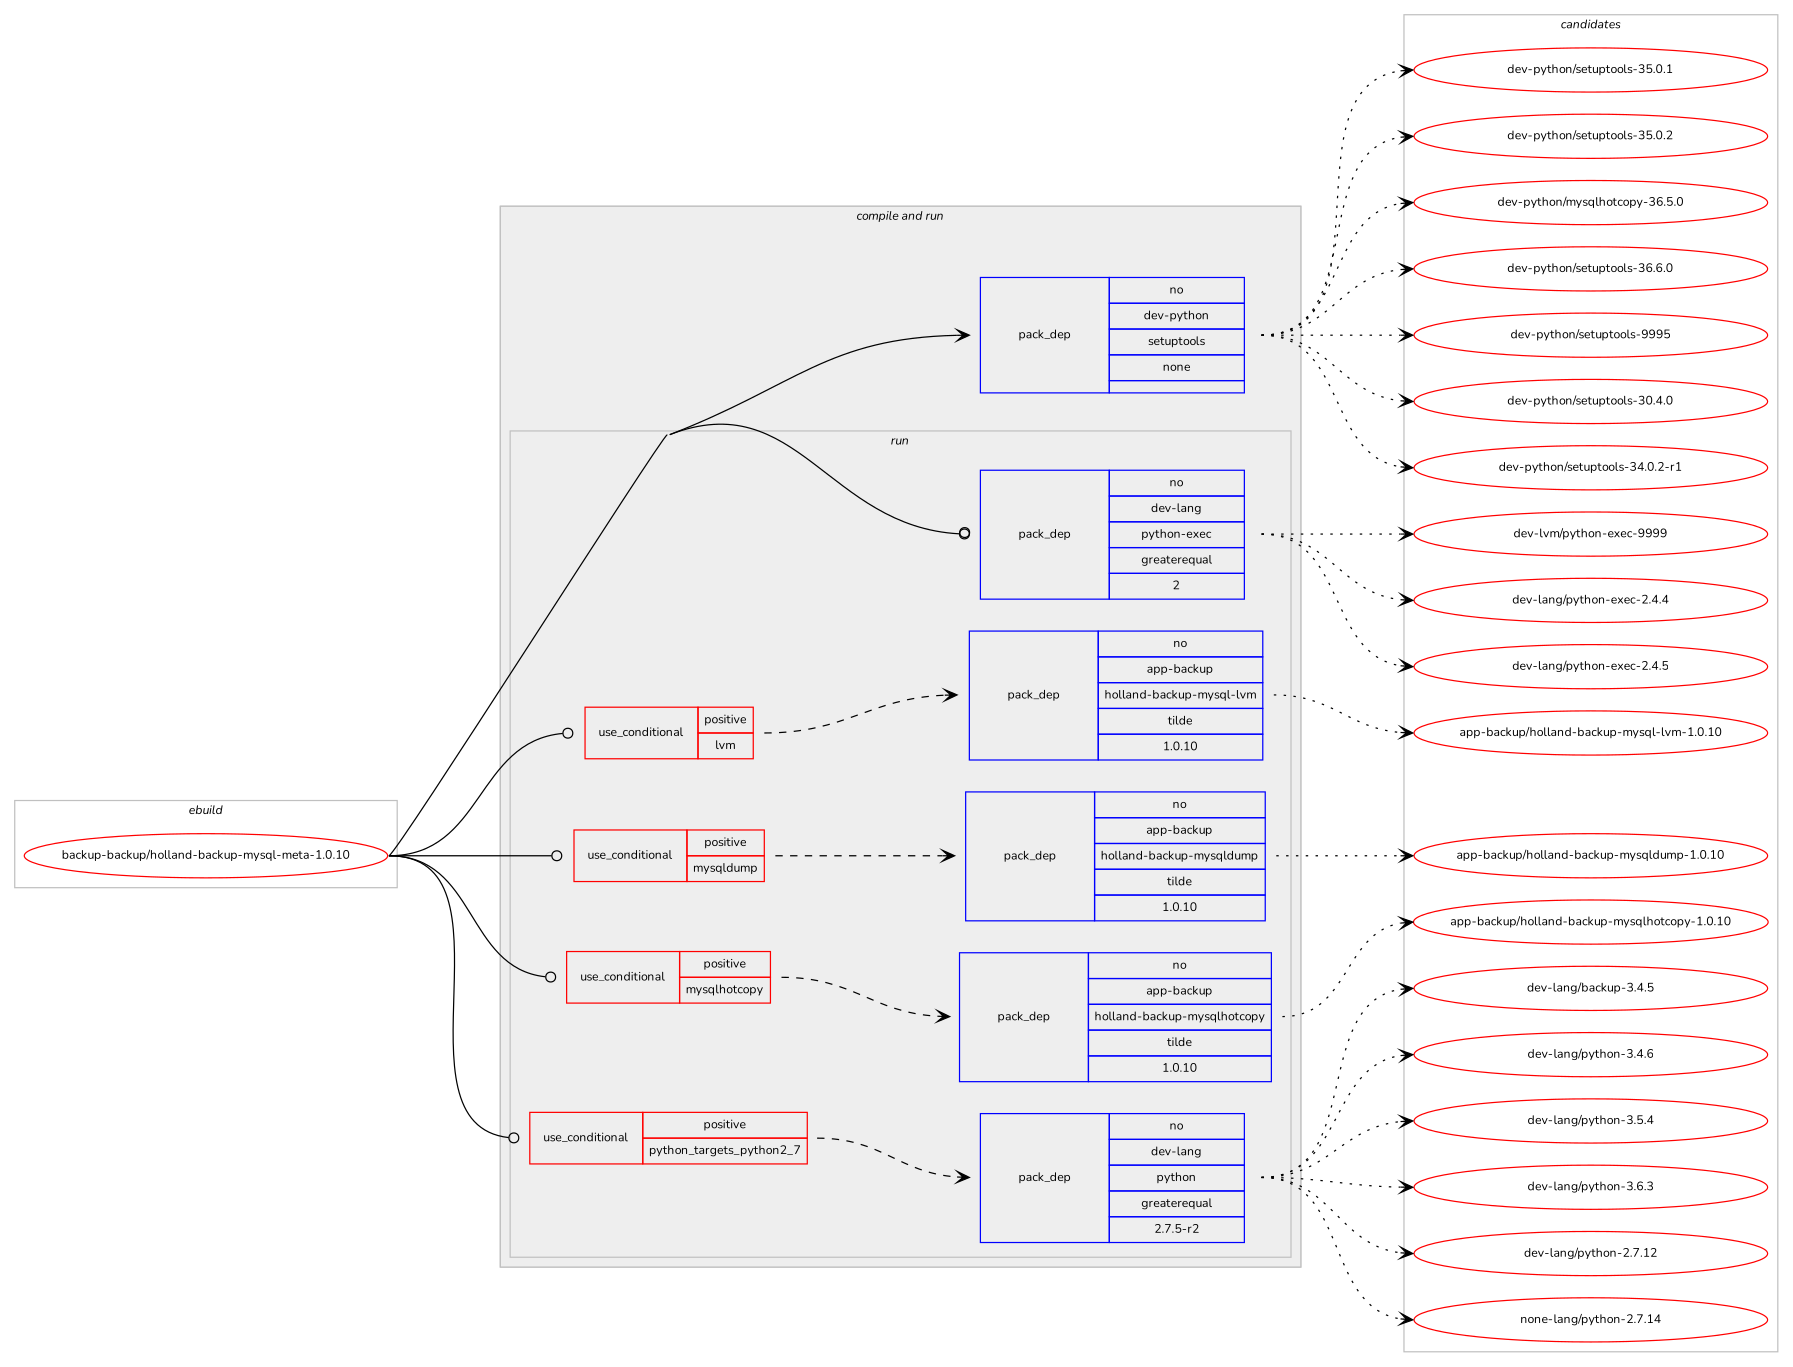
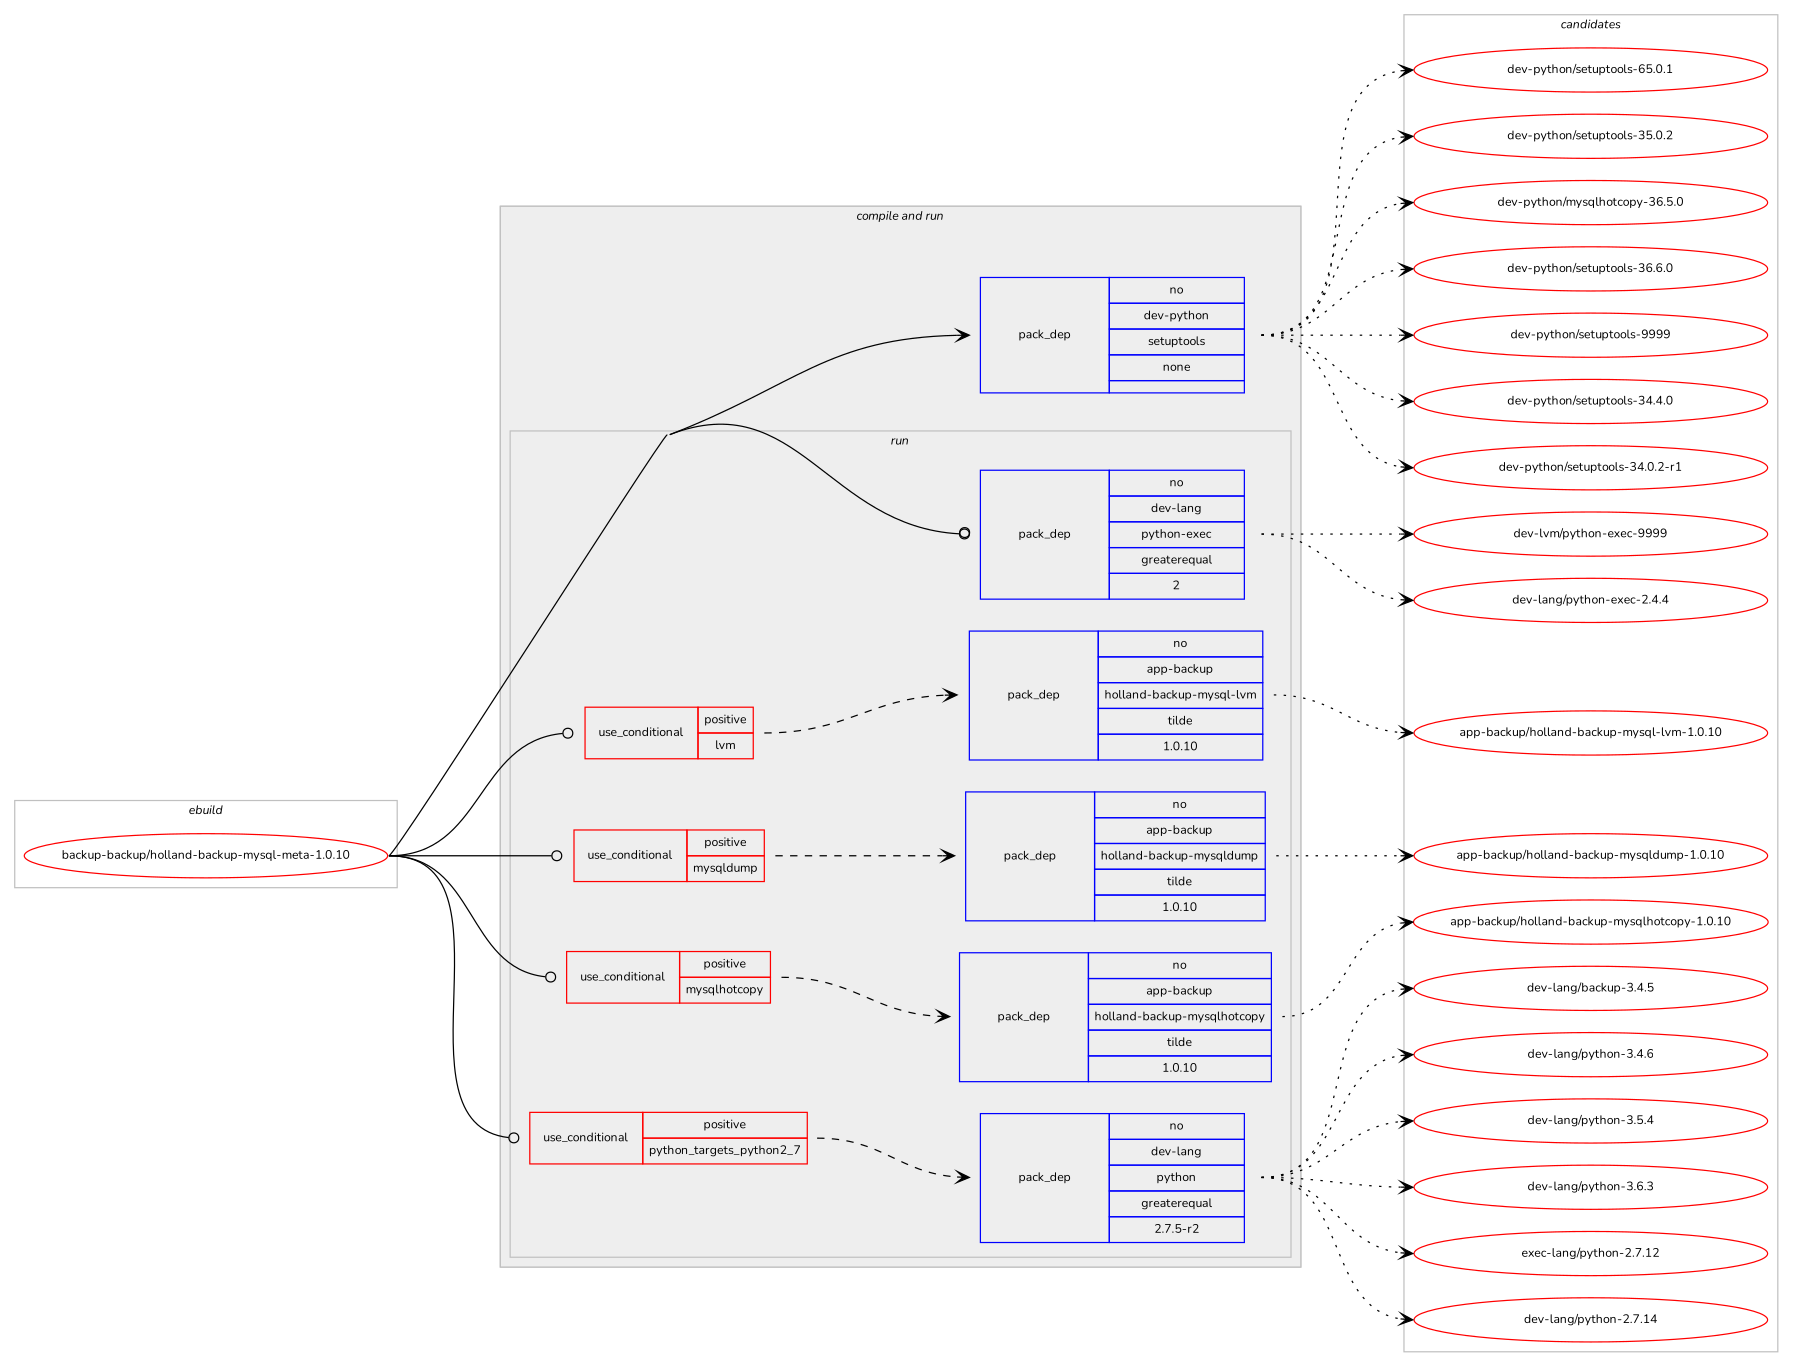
(1591, 70) -> (1591, 70)
(1591, 335) -> (1591, 335)
(1591, 401) -> (1591, 401)
(1591, 667) -> none
(1591, 1254) -> (1591, 1254)
(1591, 1320) -> (1591, 1320)
